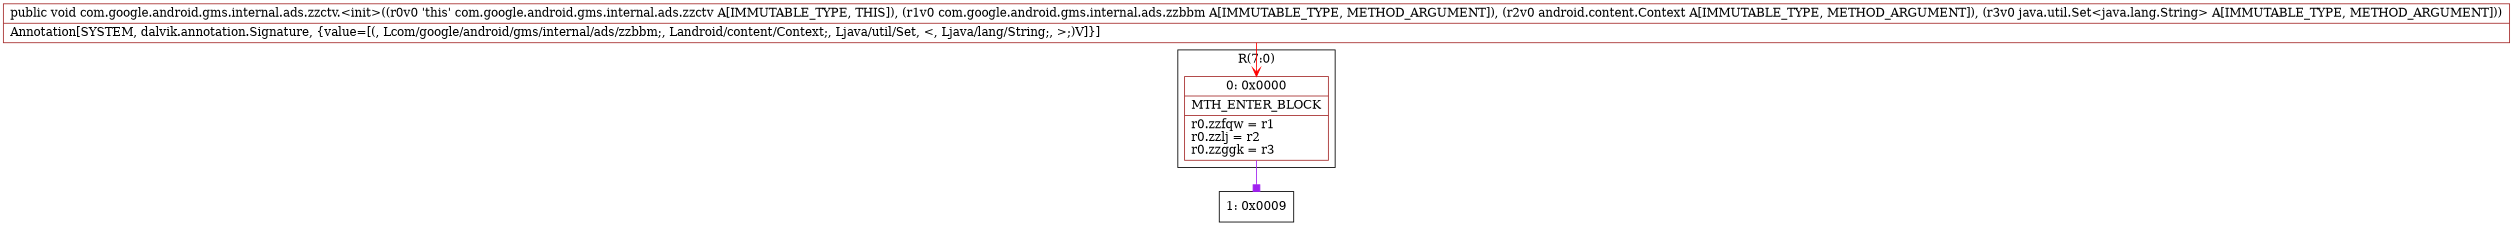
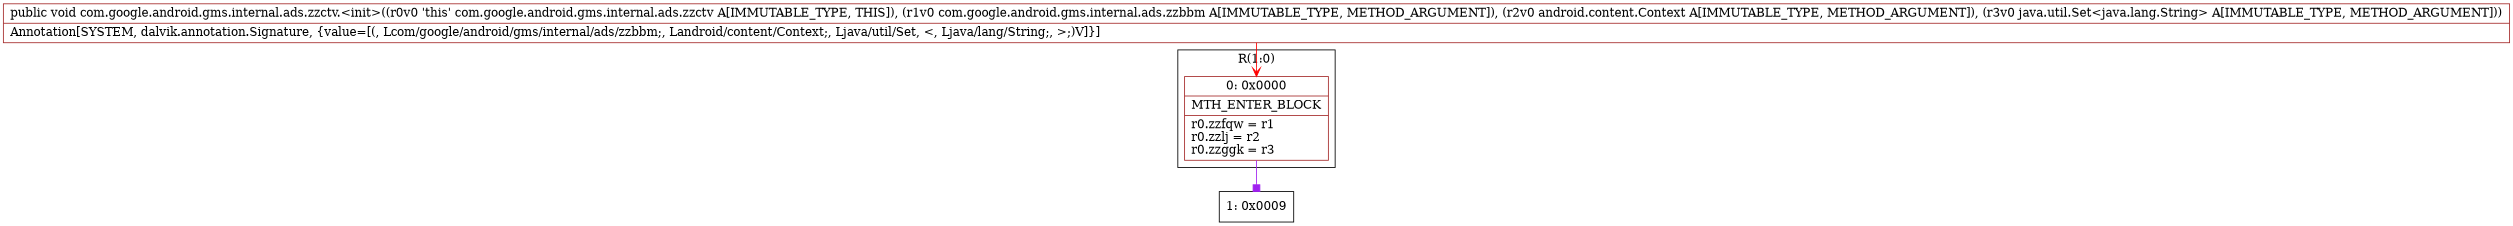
(1256, 60) -> (1256, 60)
